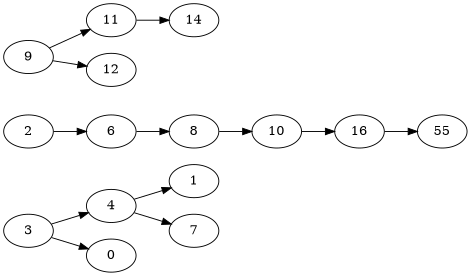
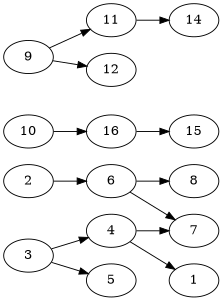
(231, 131) -> none
(442, 131) -> (194, 131)
none -> (149, 204)
(111, 256) -> (111, 280)
